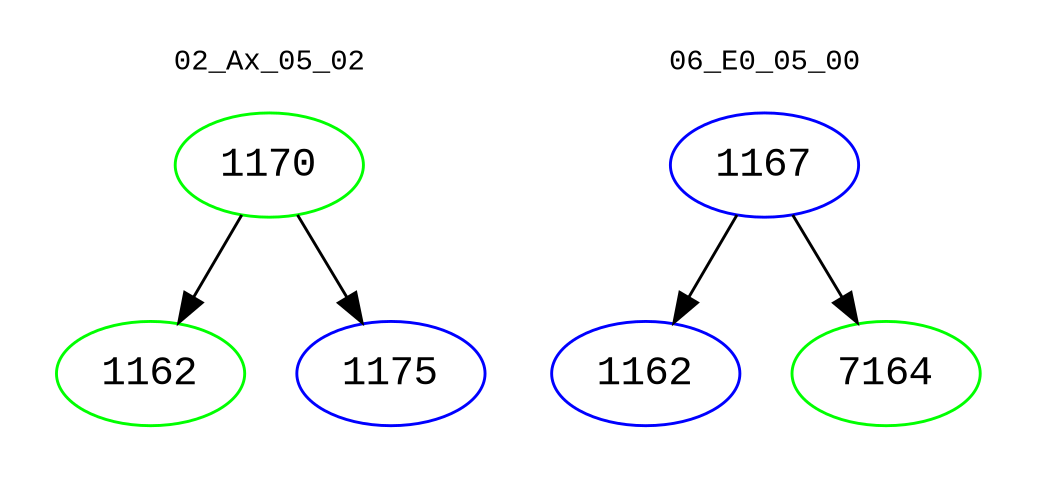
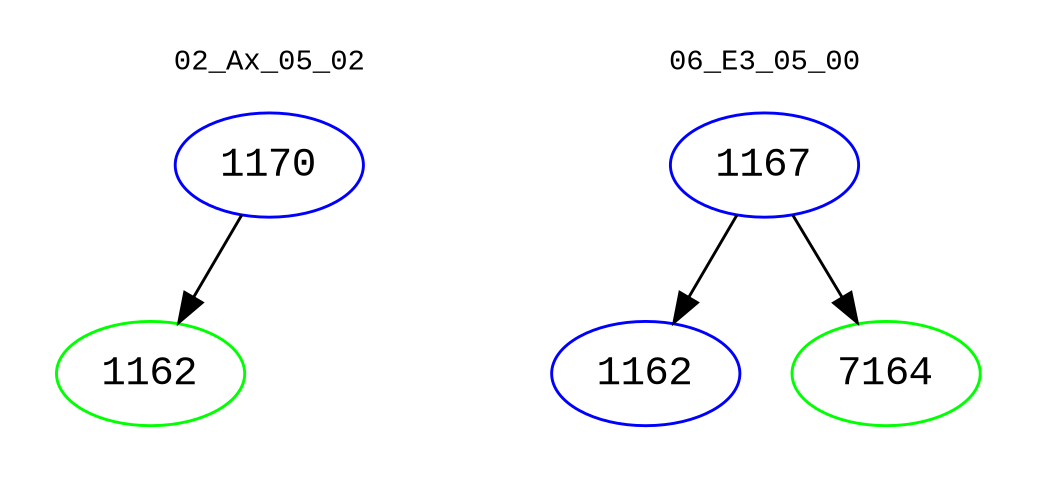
(766, 62) -> (766, 62)
(269, 165) -> (269, 165)
(391, 374) -> none
